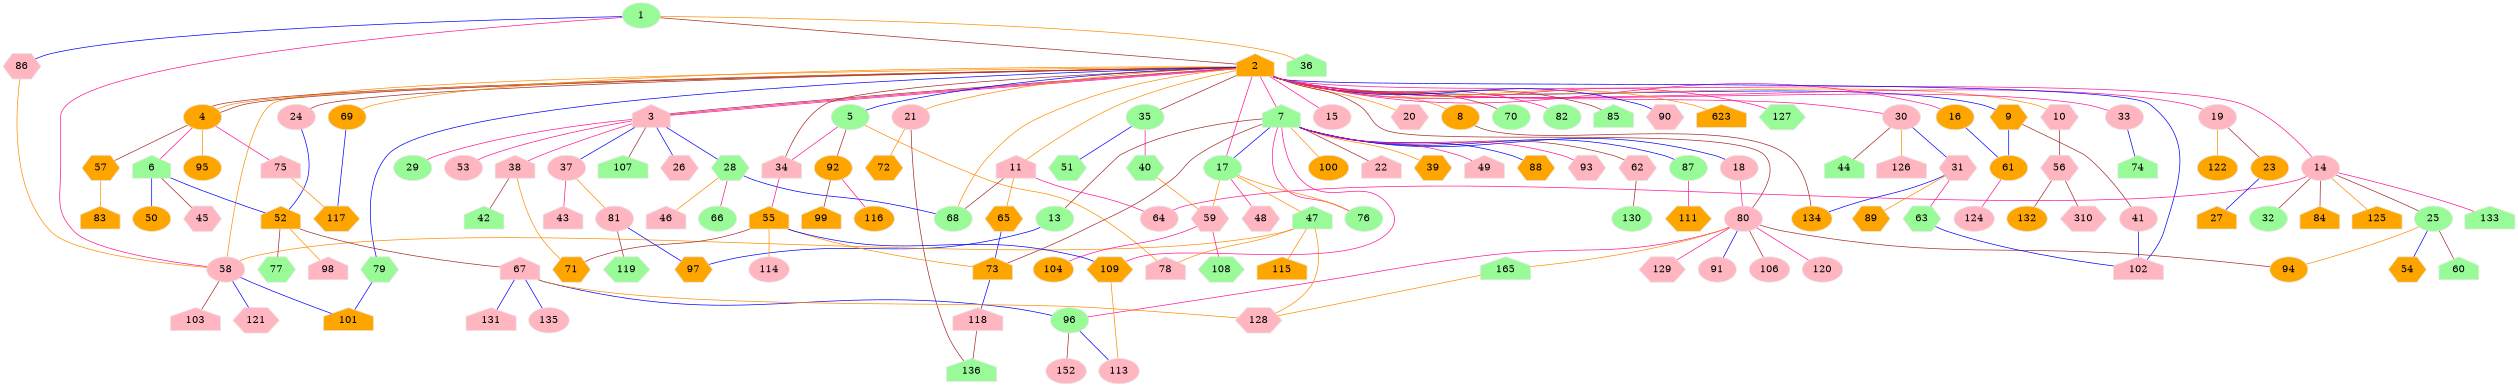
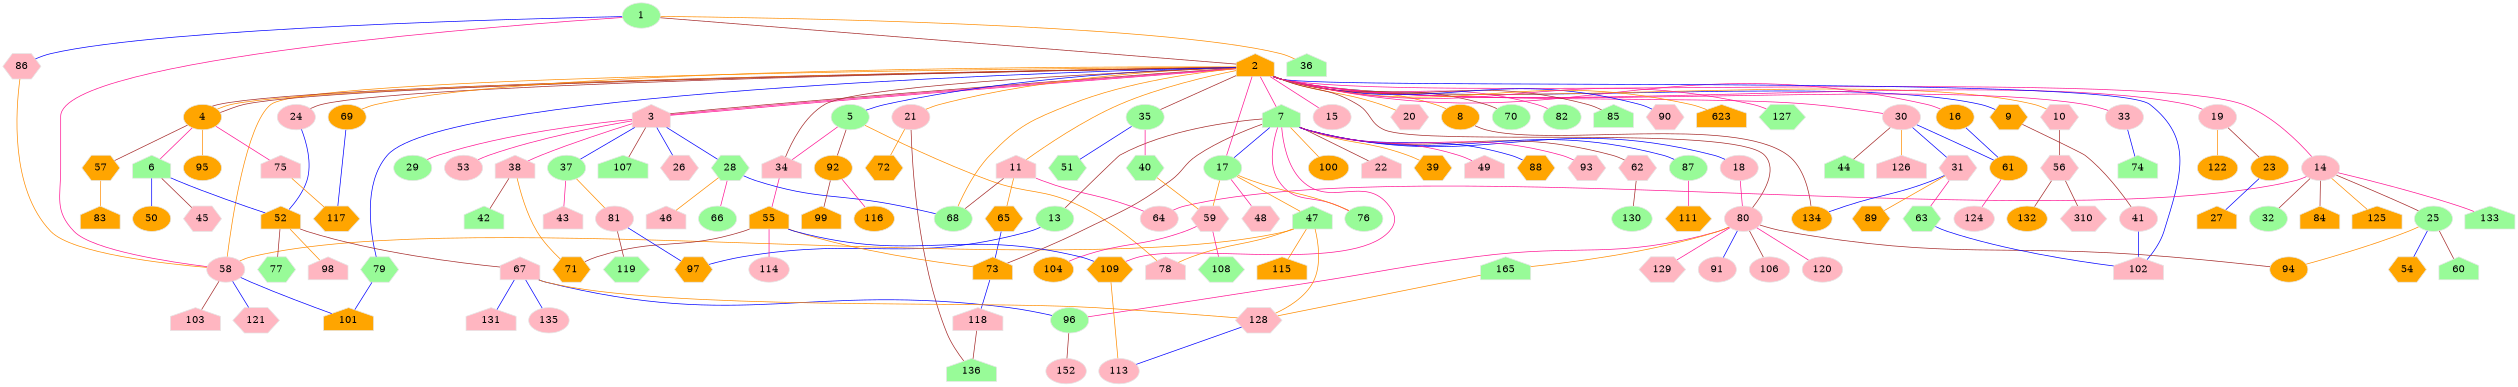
(2009, 143) -> (1955, 142)
(567, 168) -> (567, 168)
(769, 239) -> (769, 239)
(1094, 346) -> (1189, 346)
